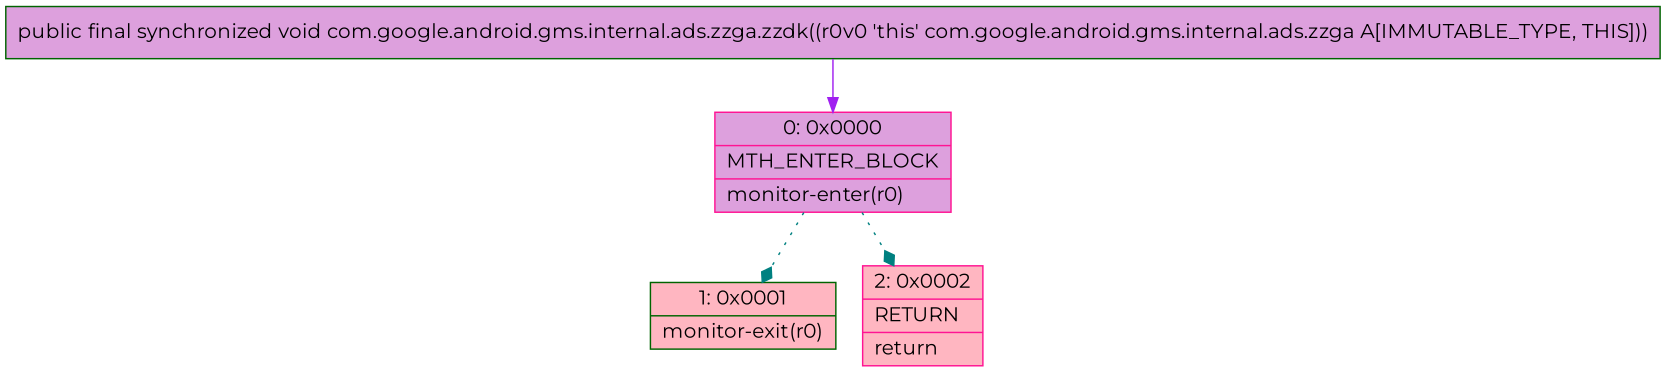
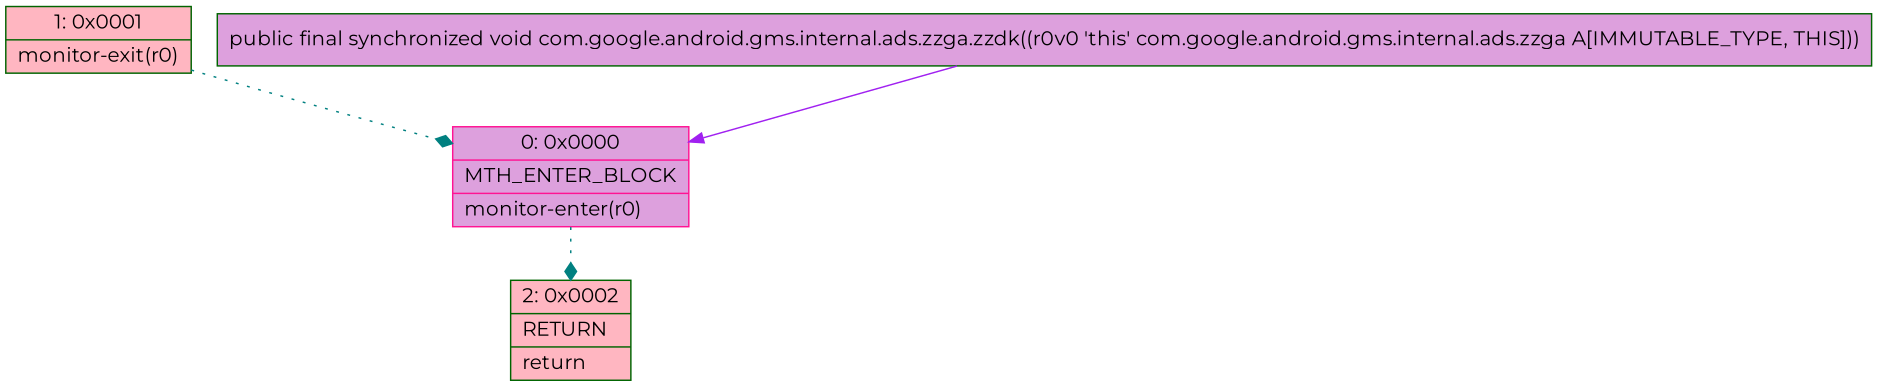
(788, 240) -> (313, 105)
(923, 316) -> (571, 330)
